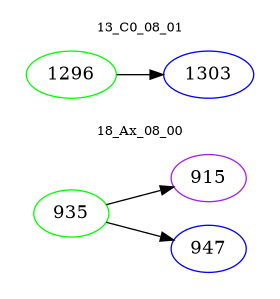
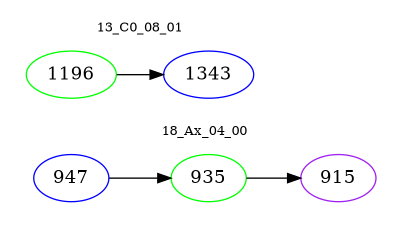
(71, 75) -> (71, 75)
(209, 75) -> (209, 75)
(140, 132) -> (205, 132)
(133, 229) -> (133, 178)
